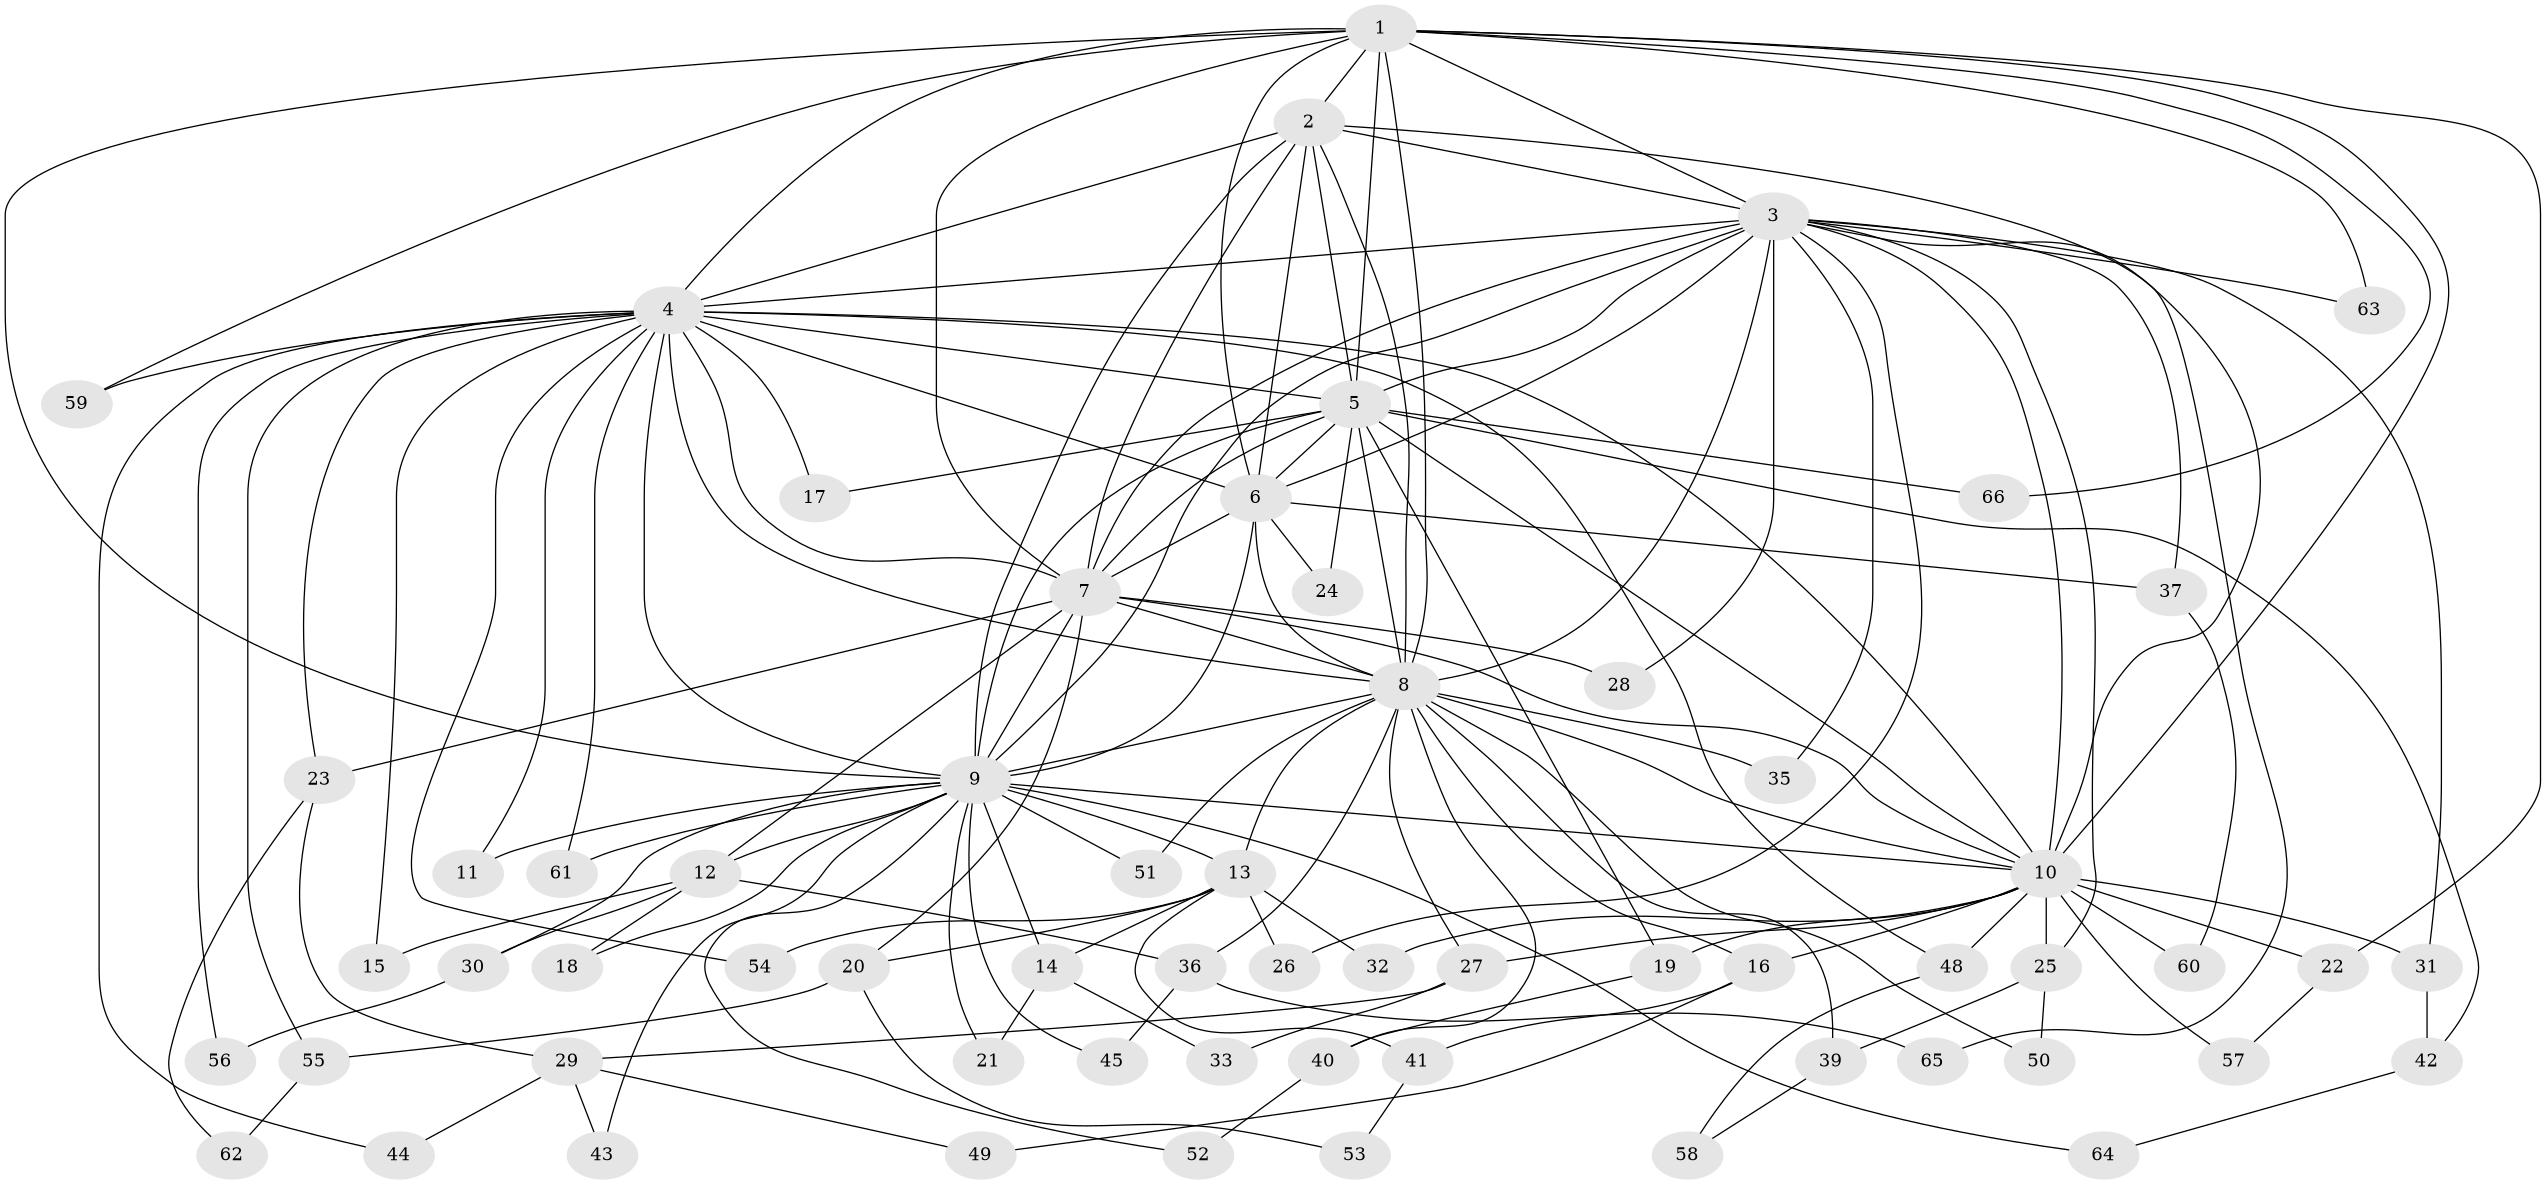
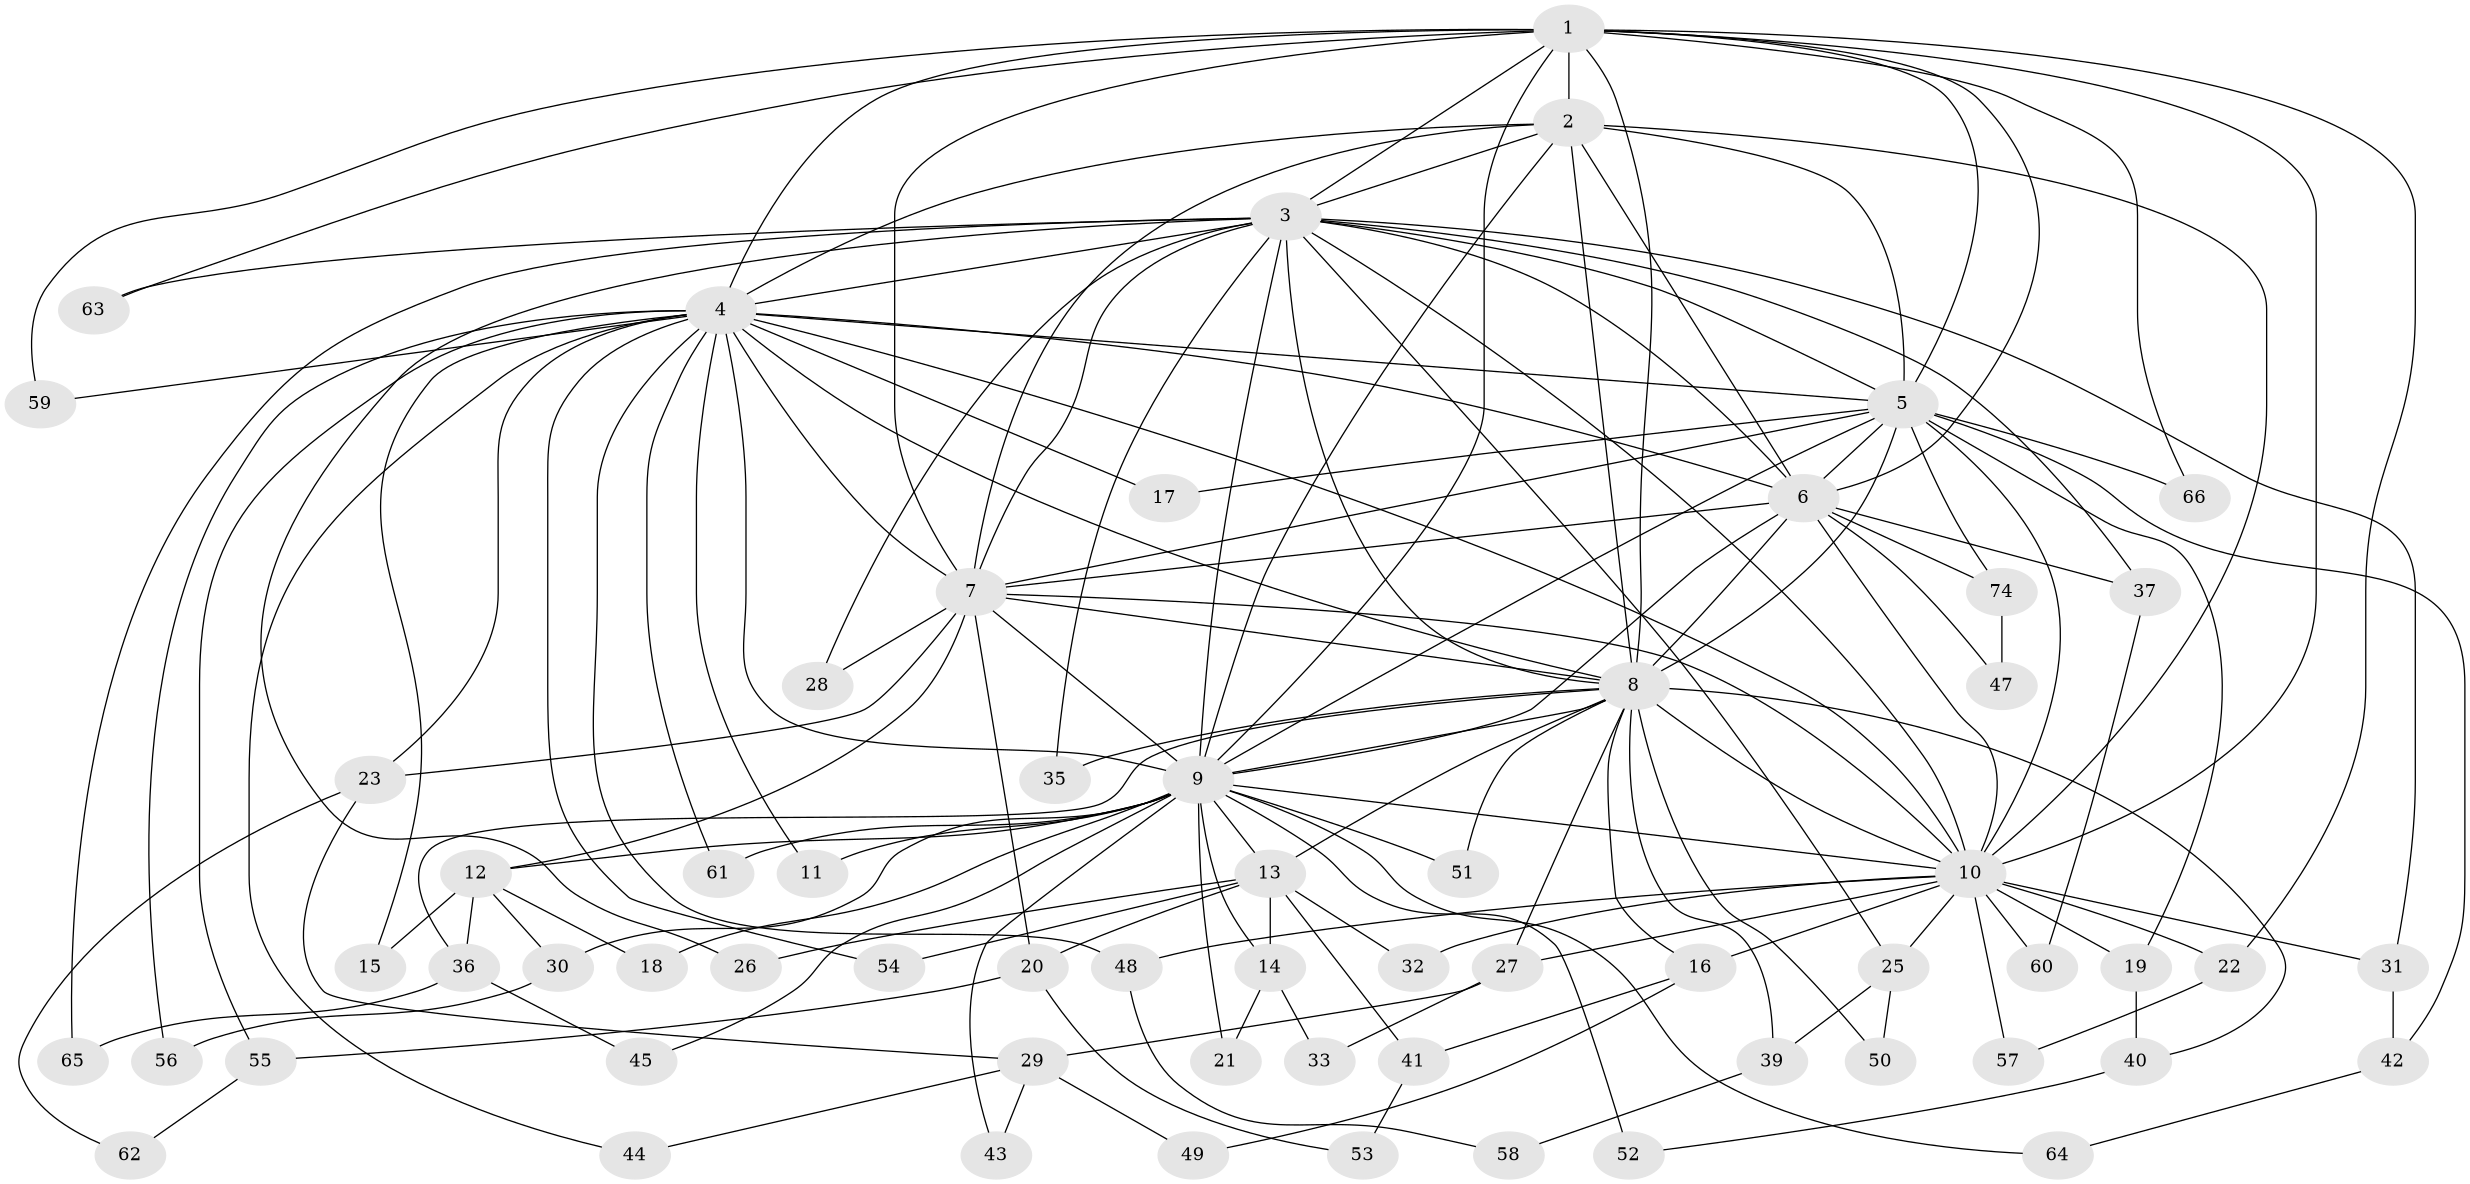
(1328, 592) -> (2002, 592)
none -> (1932, 679)
none -> (2002, 686)
